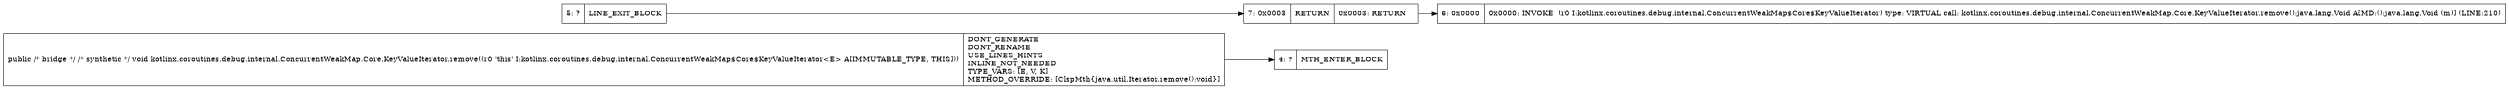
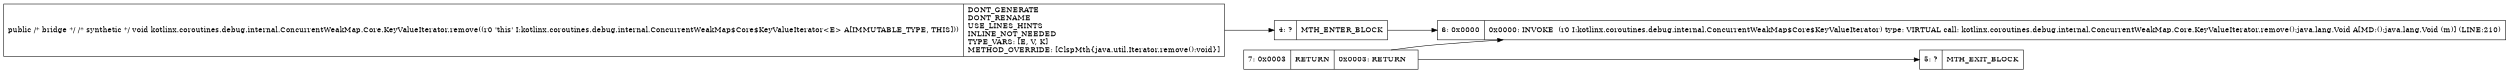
(625, 13) -> (1983, 59)
(952, 14) -> (1666, 60)
none -> (1410, 30)
